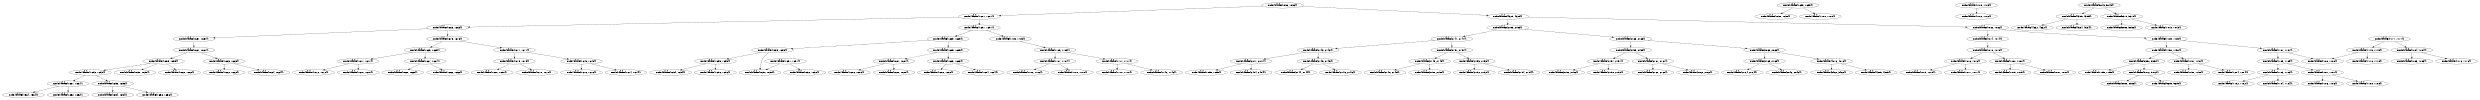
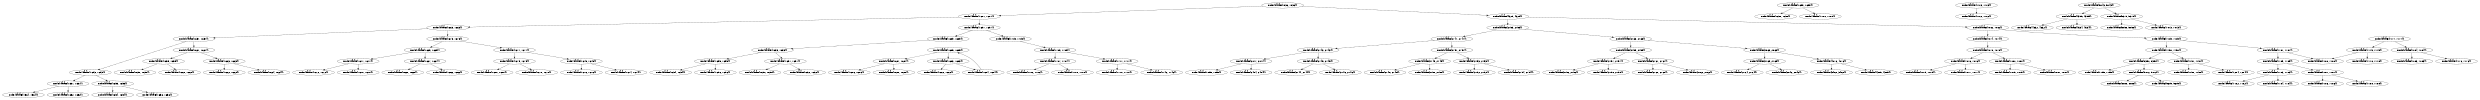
(948, 44) -> (972, 59)
(762, 59) -> (778, 55)
(128, 67) -> (143, 55)
